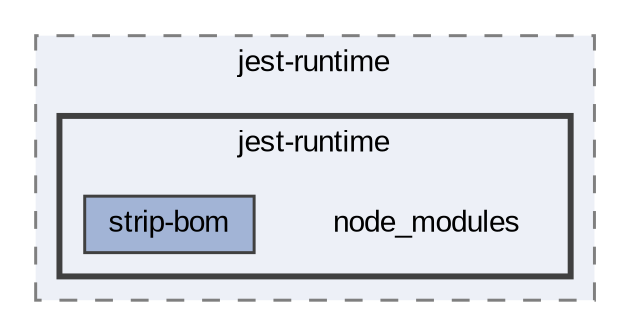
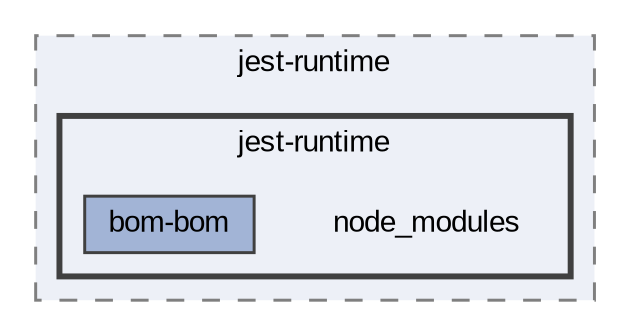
(169, 224) -> (169, 224)
